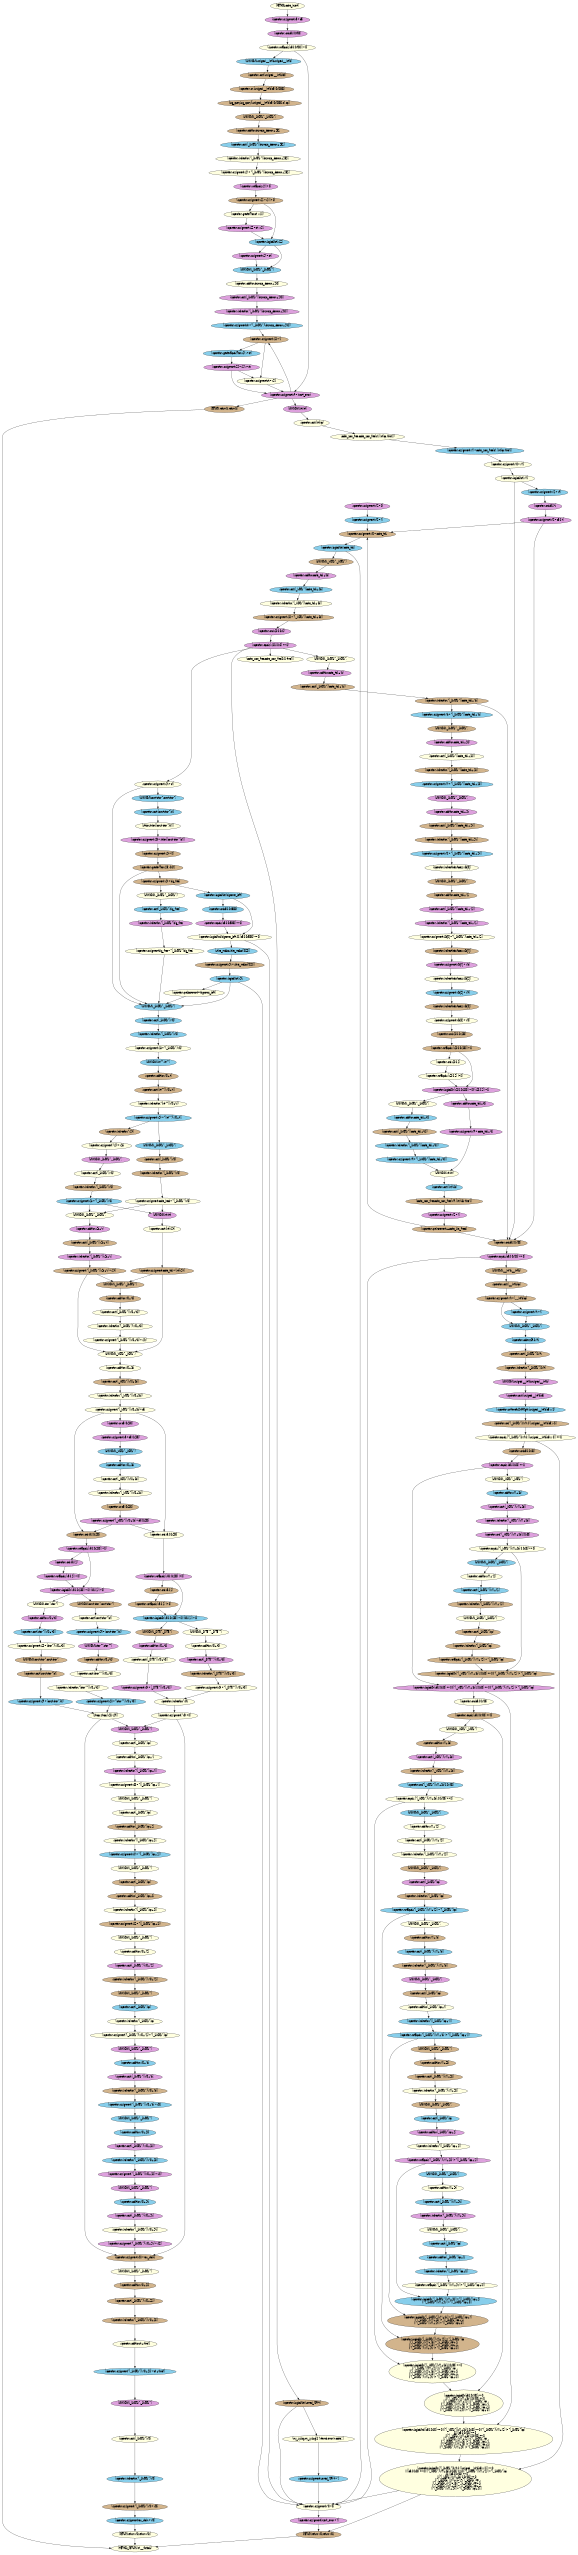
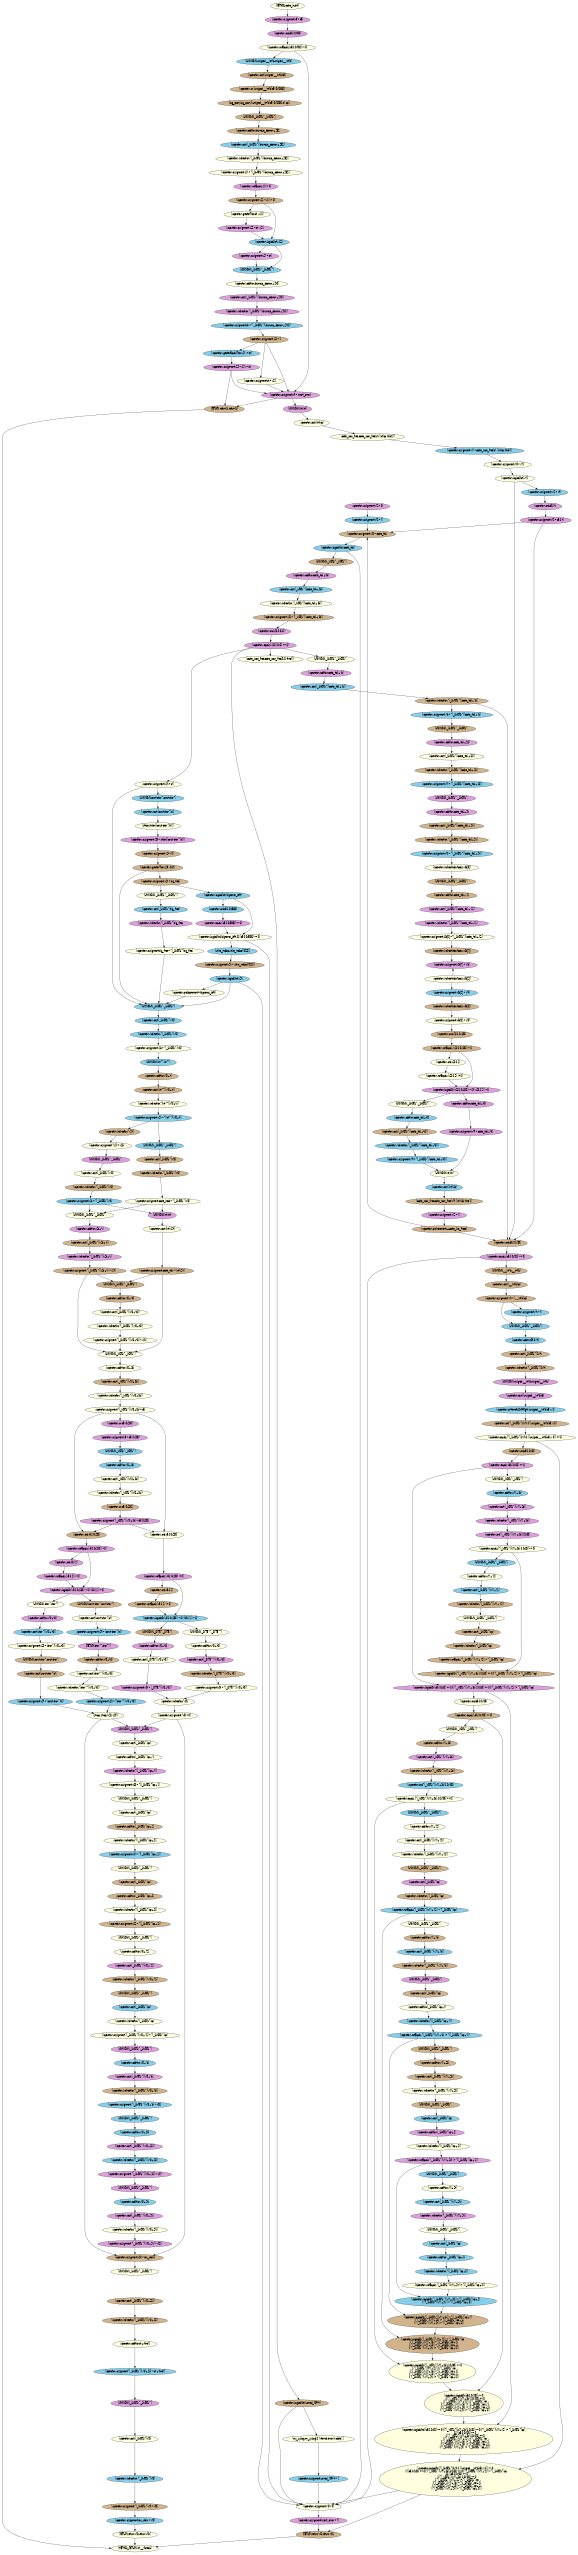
(282, 367) -> (278, 366)
(245, 374) -> (228, 387)
(323, 687) -> (323, 687)
(450, 971) -> (453, 973)
(98, 1646) -> (98, 1646)
none -> (87, 1680)
(135, 2286) -> none
